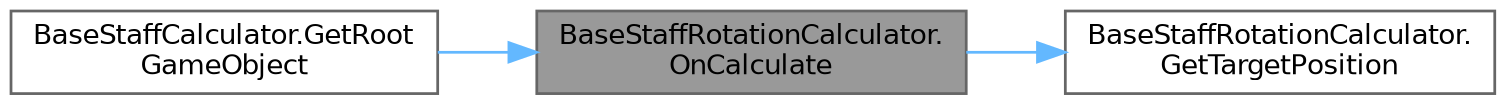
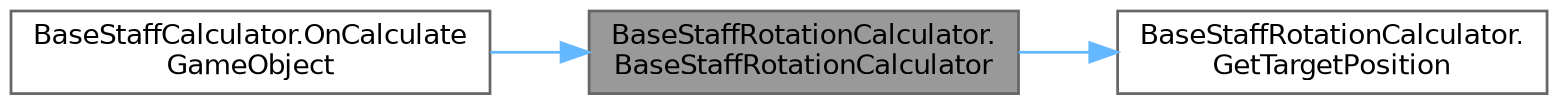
(224, 52) -> (251, 52)
(752, 52) -> (804, 52)
